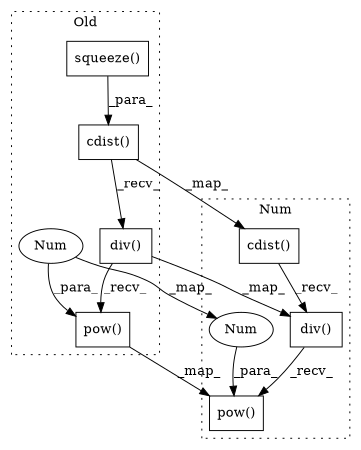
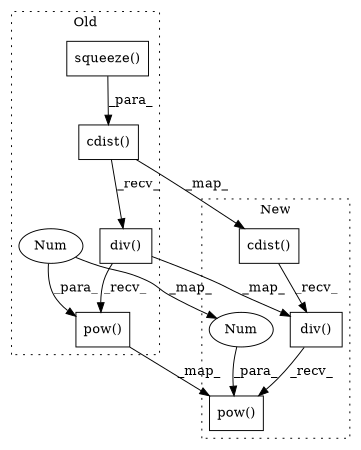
(276, 210) -> (276, 210)
